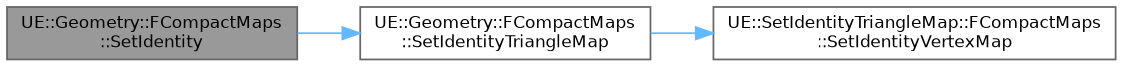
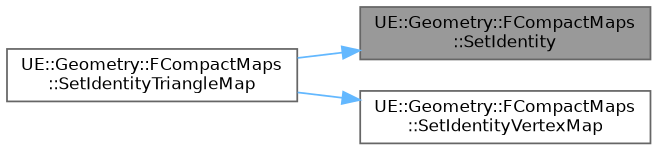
(320, 33) -> (320, 55)
(915, 33) -> (505, 117)
